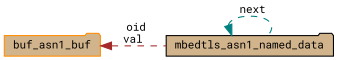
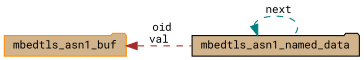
(52, 46) -> (65, 46)
